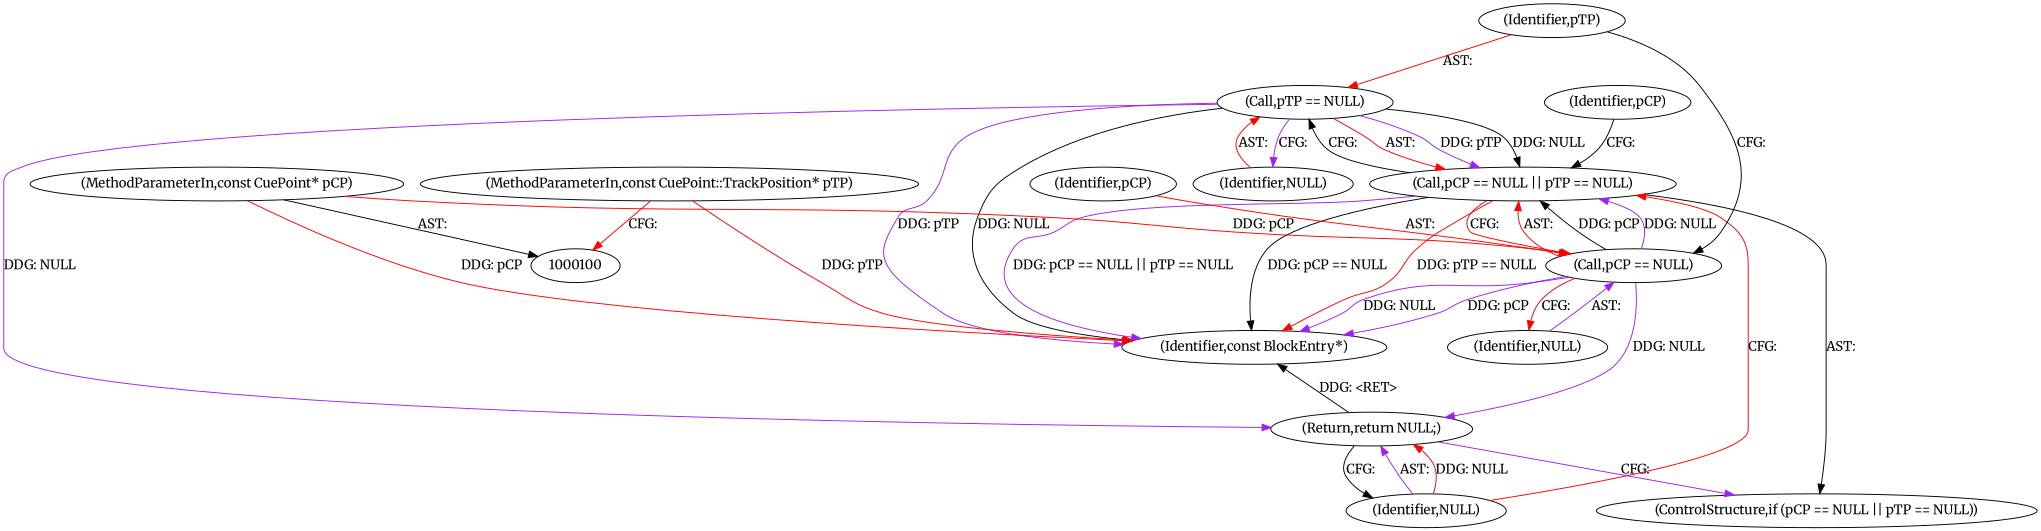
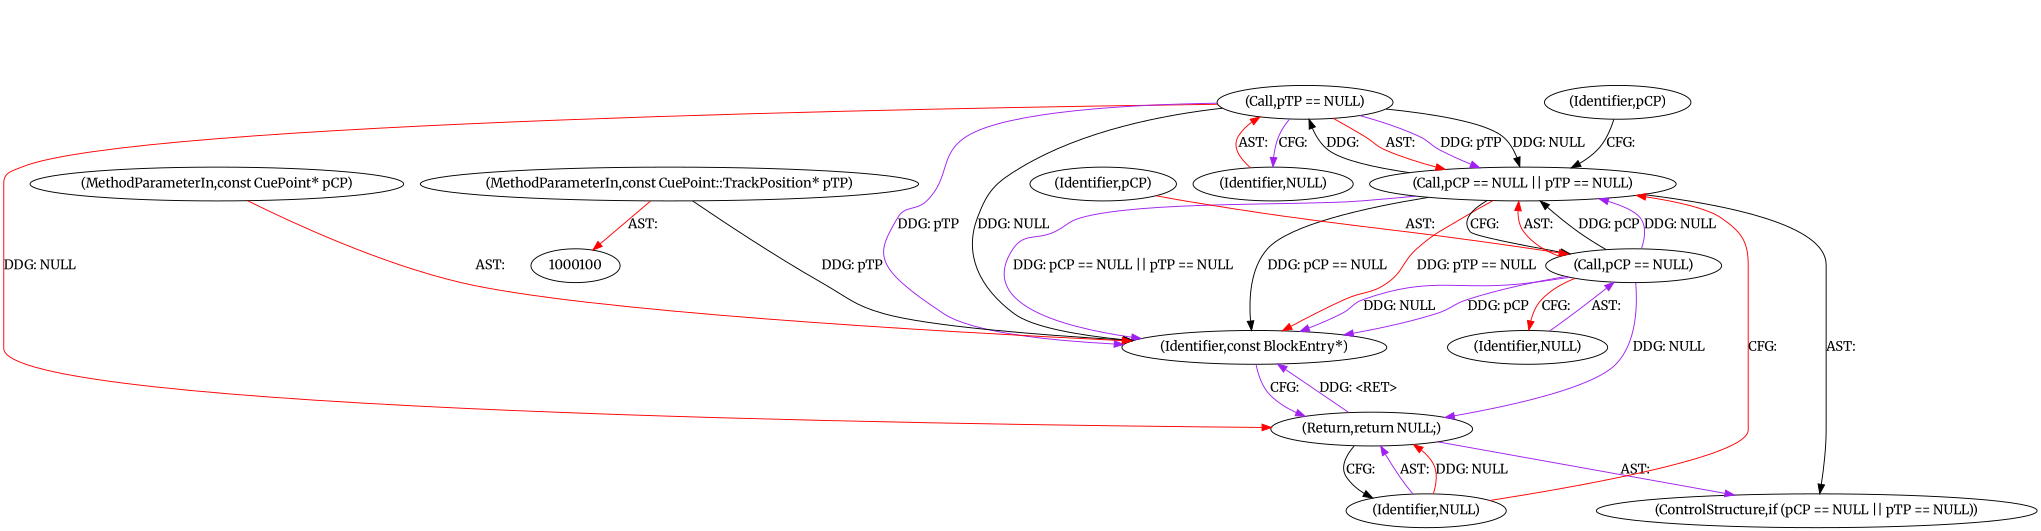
(1552, 21) -> none
(1344, 143) -> (1344, 143)
(953, 213) -> none
(645, 225) -> (645, 225)
(406, 227) -> none
(1479, 235) -> (1479, 235)
(492, 266) -> (492, 266)
(4, 286) -> (4, 286)
(893, 316) -> (893, 316)
(1317, 391) -> (1317, 391)
none -> (1269, 394)
(1637, 470) -> (1637, 470)
